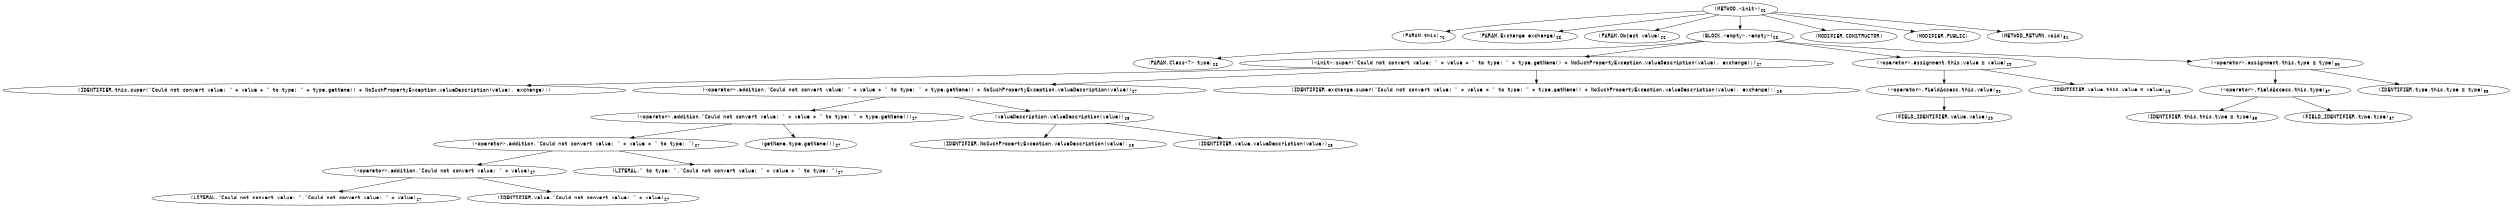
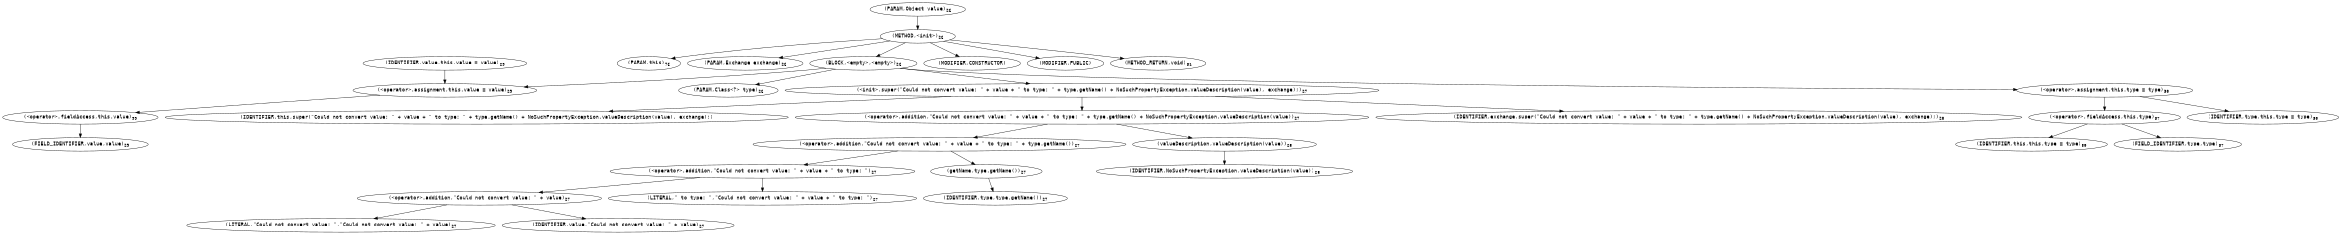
(1689, 22) -> (918, 21)
(2026, 77) -> (445, 75)
(1265, 144) -> none
none -> (995, 198)
